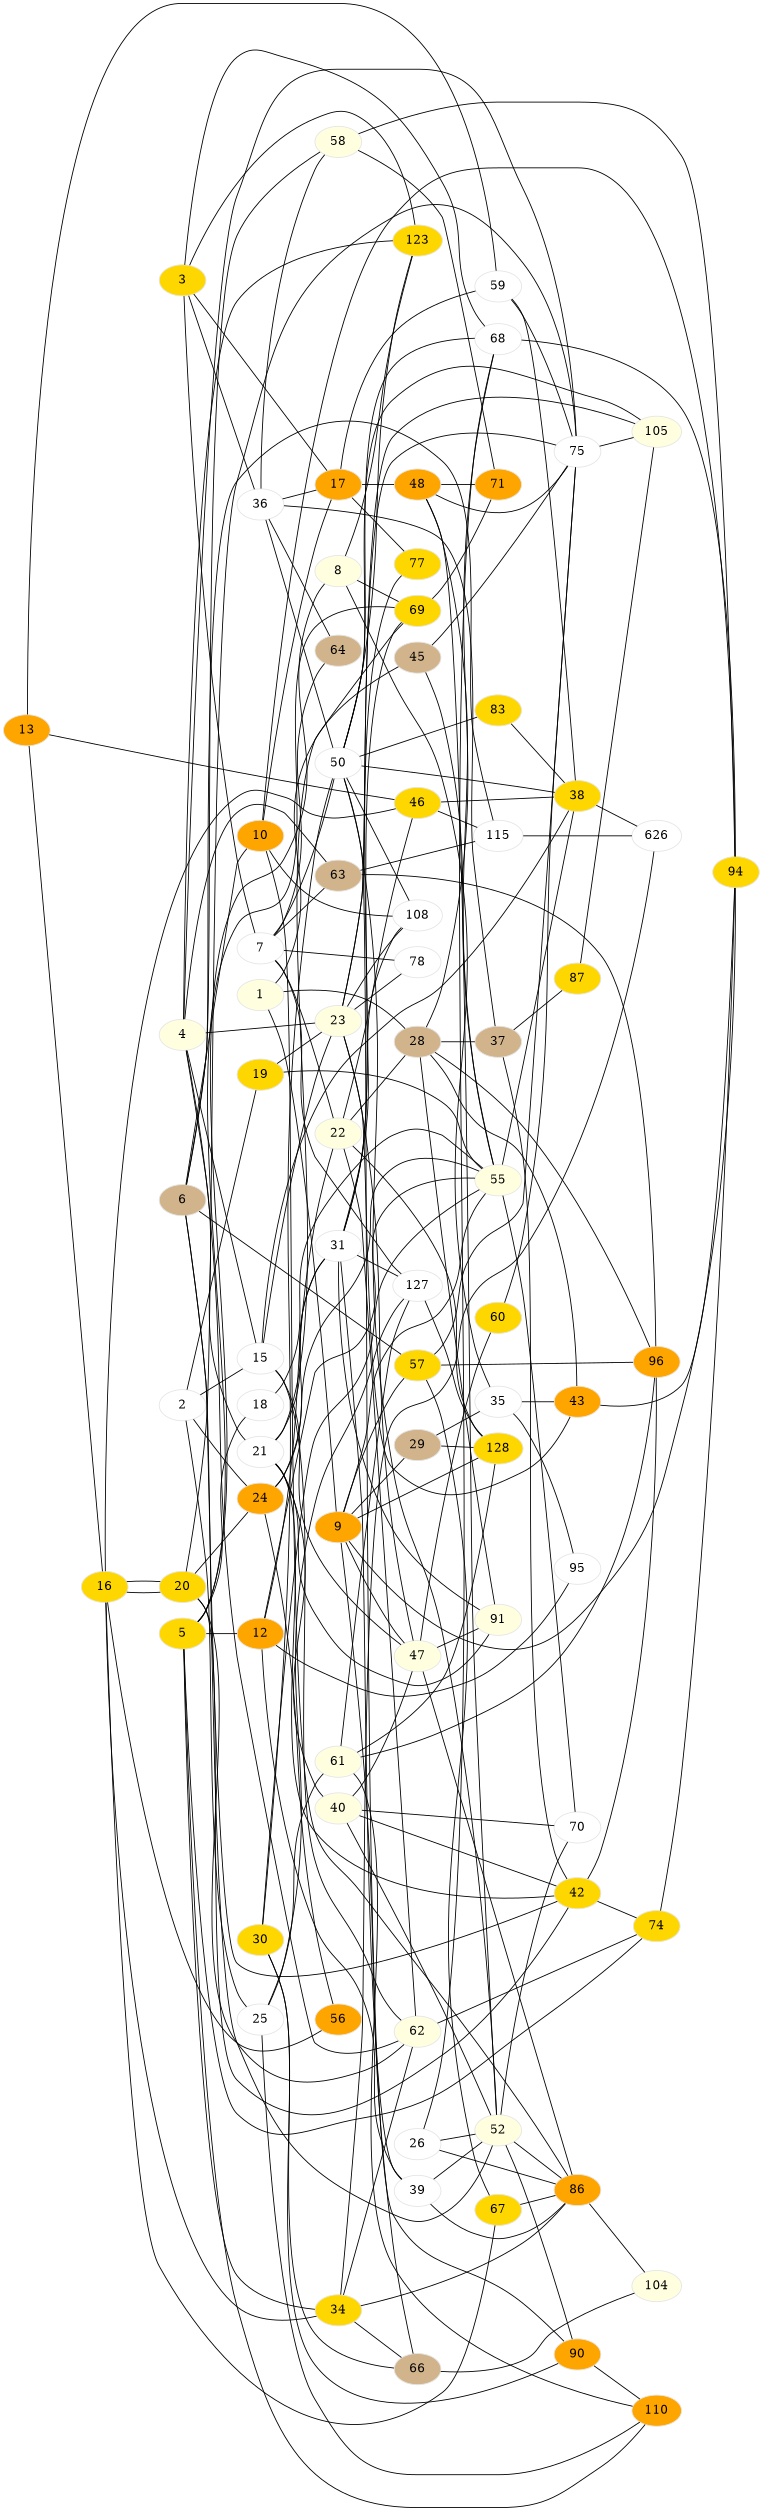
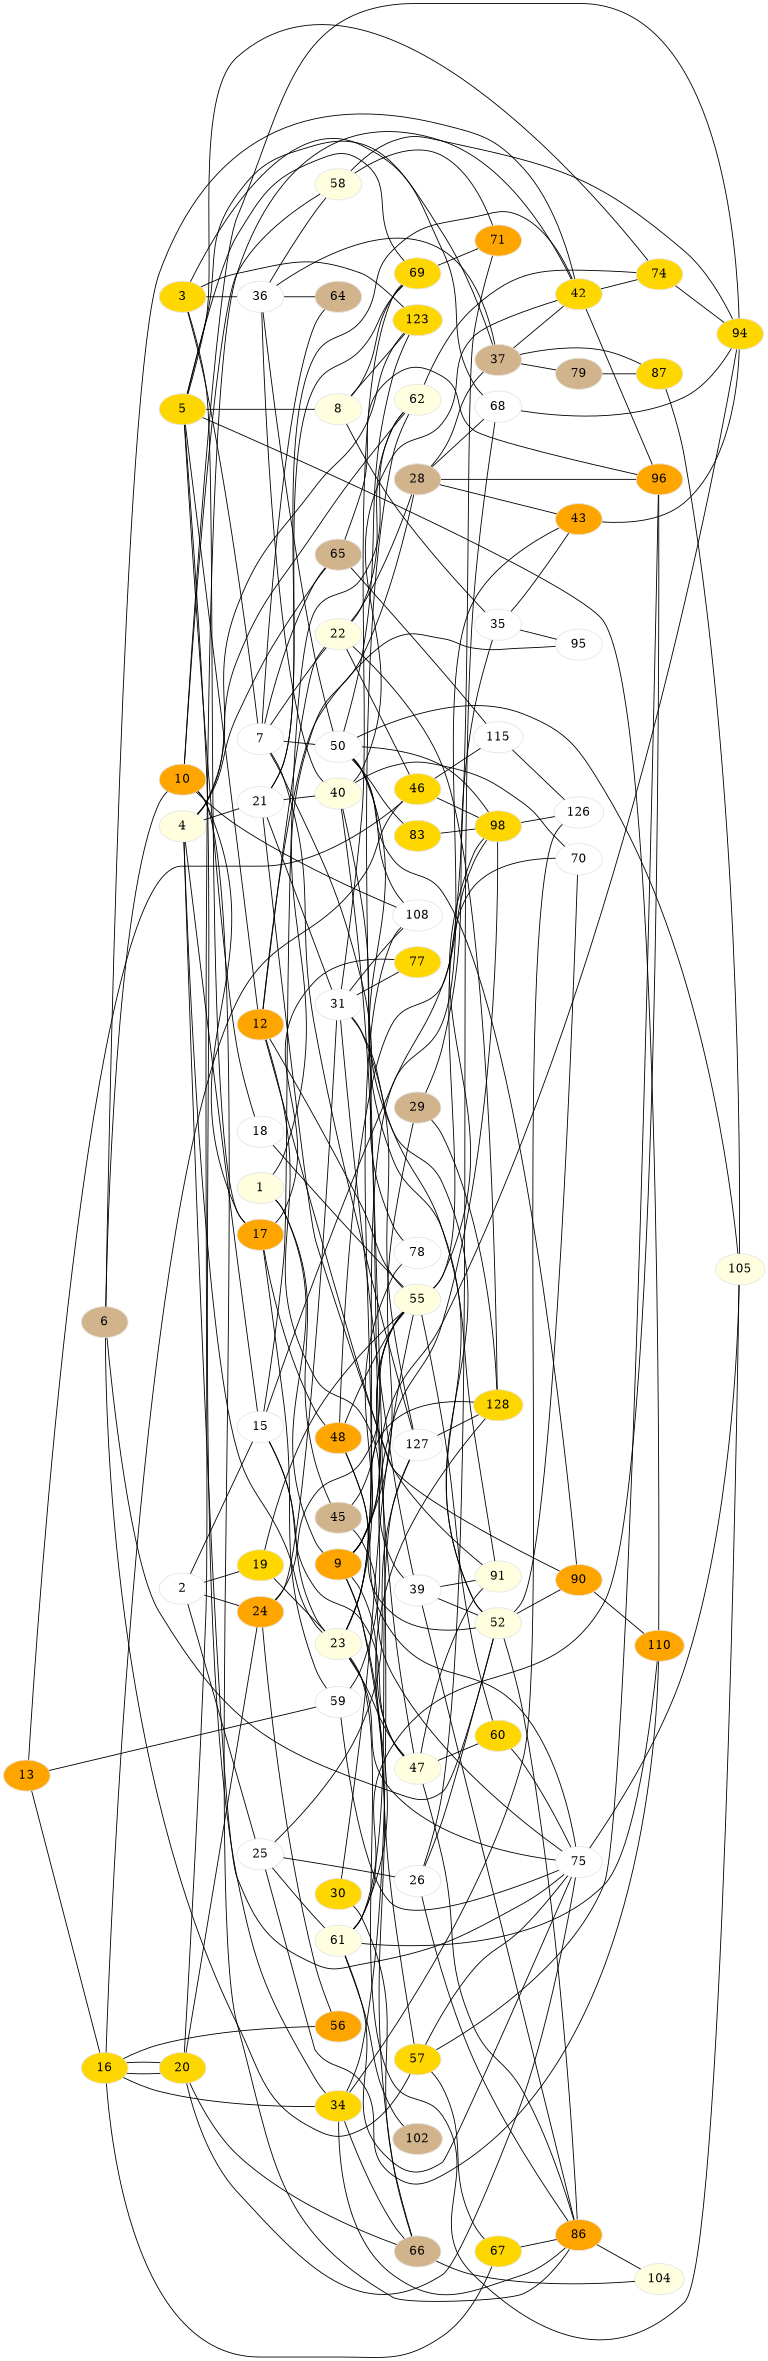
none -> (238, 194)
none -> (579, 374)
(373, 417) -> none
(299, 495) -> (273, 515)
(223, 532) -> none
(212, 570) -> (208, 460)
(577, 796) -> (498, 826)
(657, 836) -> (579, 812)
(338, 876) -> (338, 555)
(444, 1249) -> (453, 1584)
none -> (454, 1508)
(288, 1551) -> none
none -> (336, 1866)
(257, 2064) -> (276, 2185)
none -> (418, 2139)
none -> (445, 2158)
(292, 2290) -> (420, 1492)
